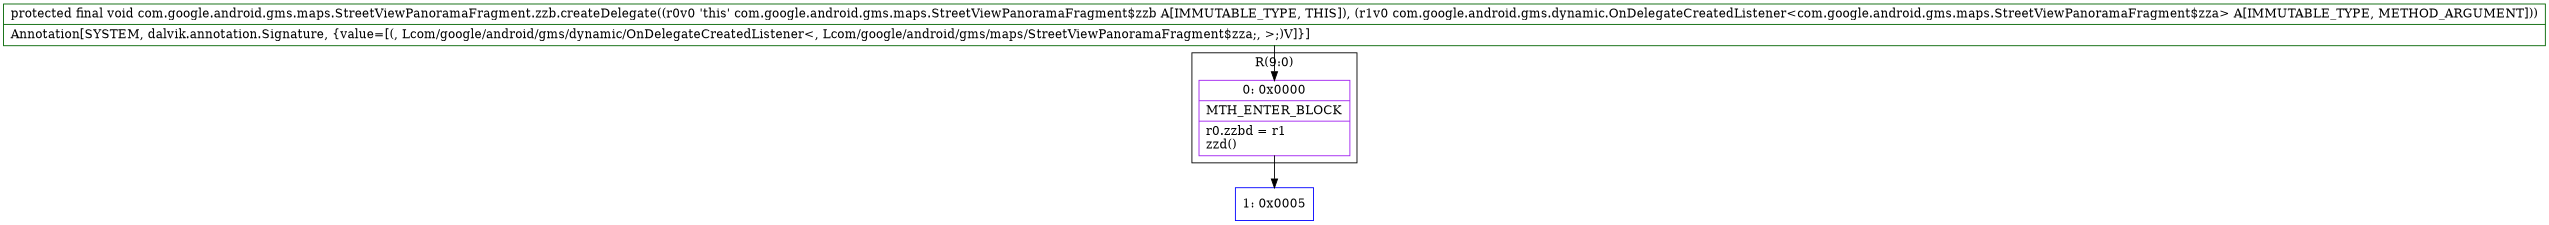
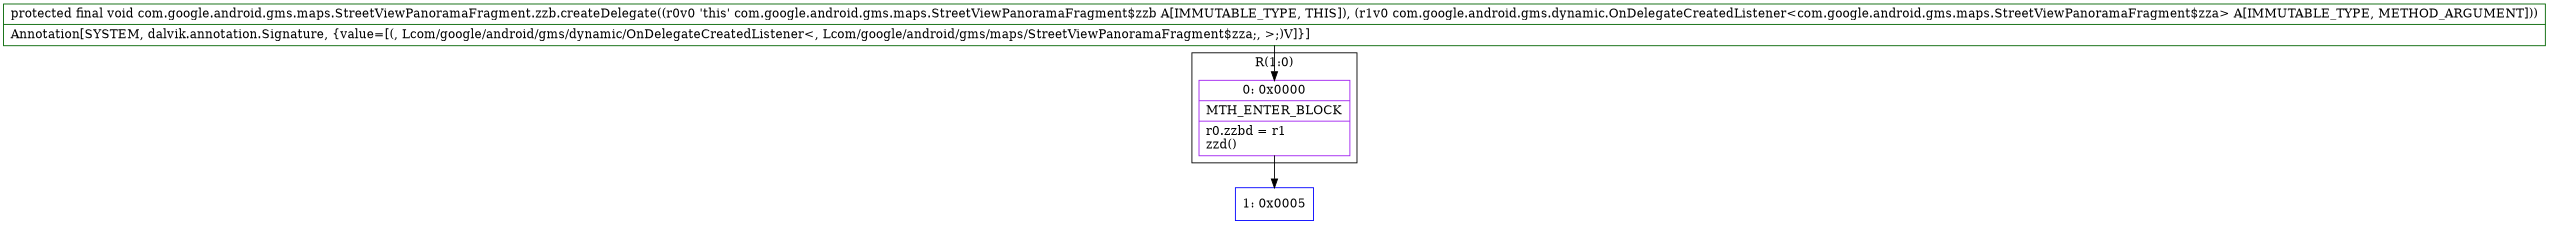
(1274, 63) -> (1274, 63)
